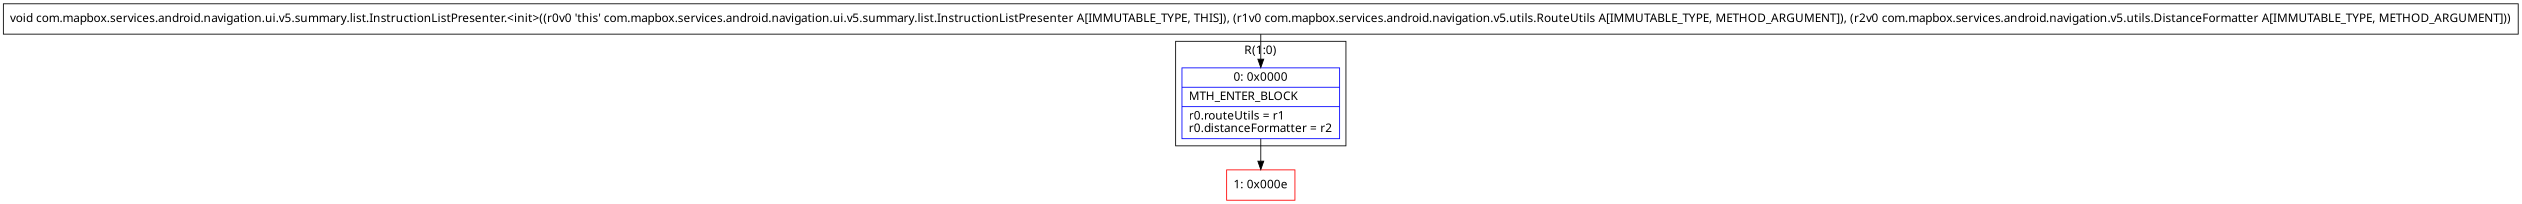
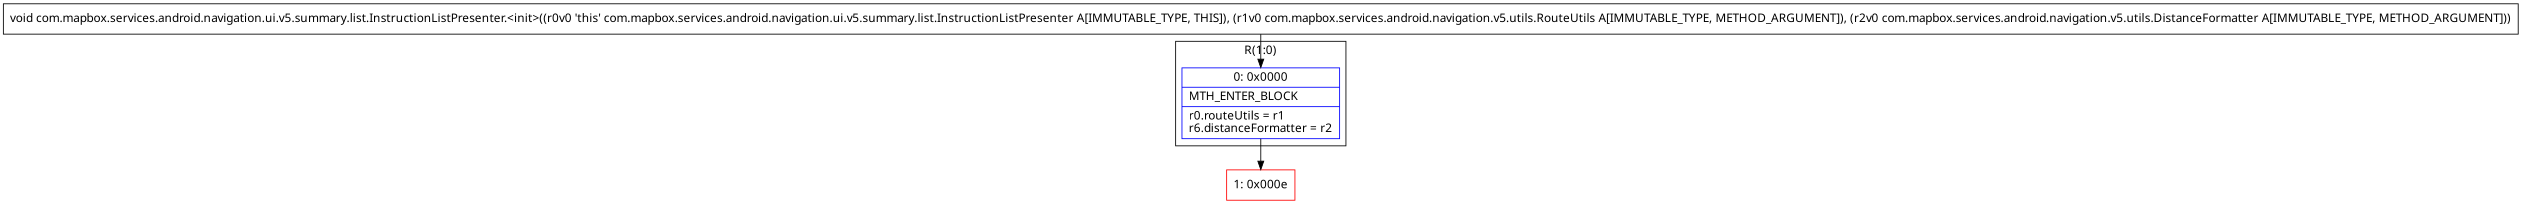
(1261, 129) -> (1261, 129)
